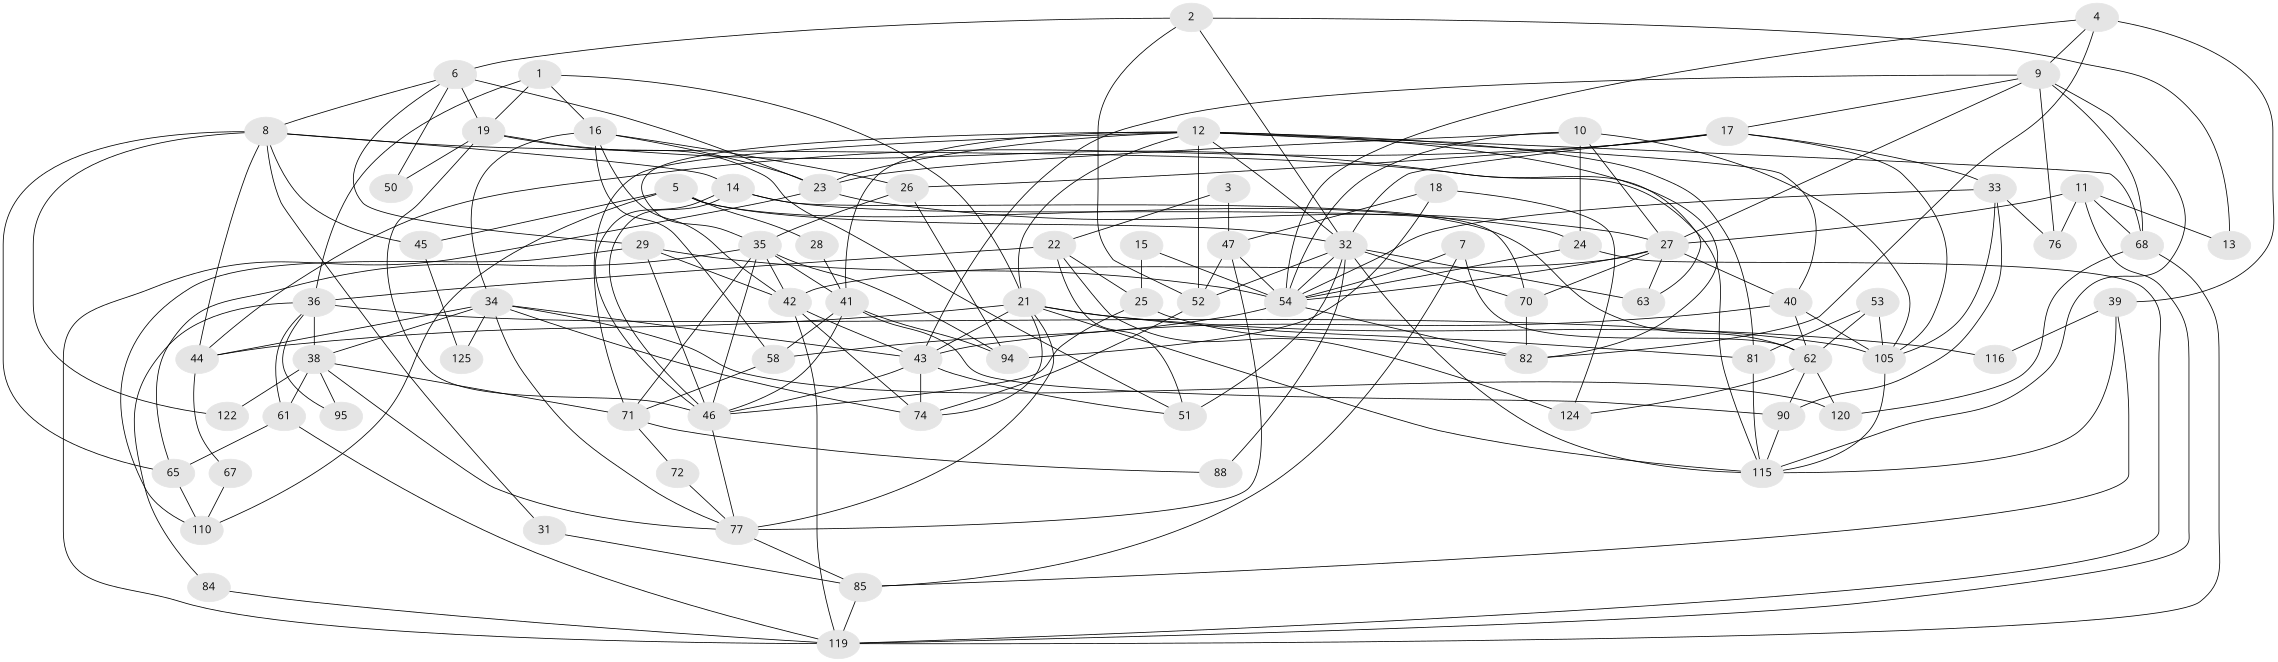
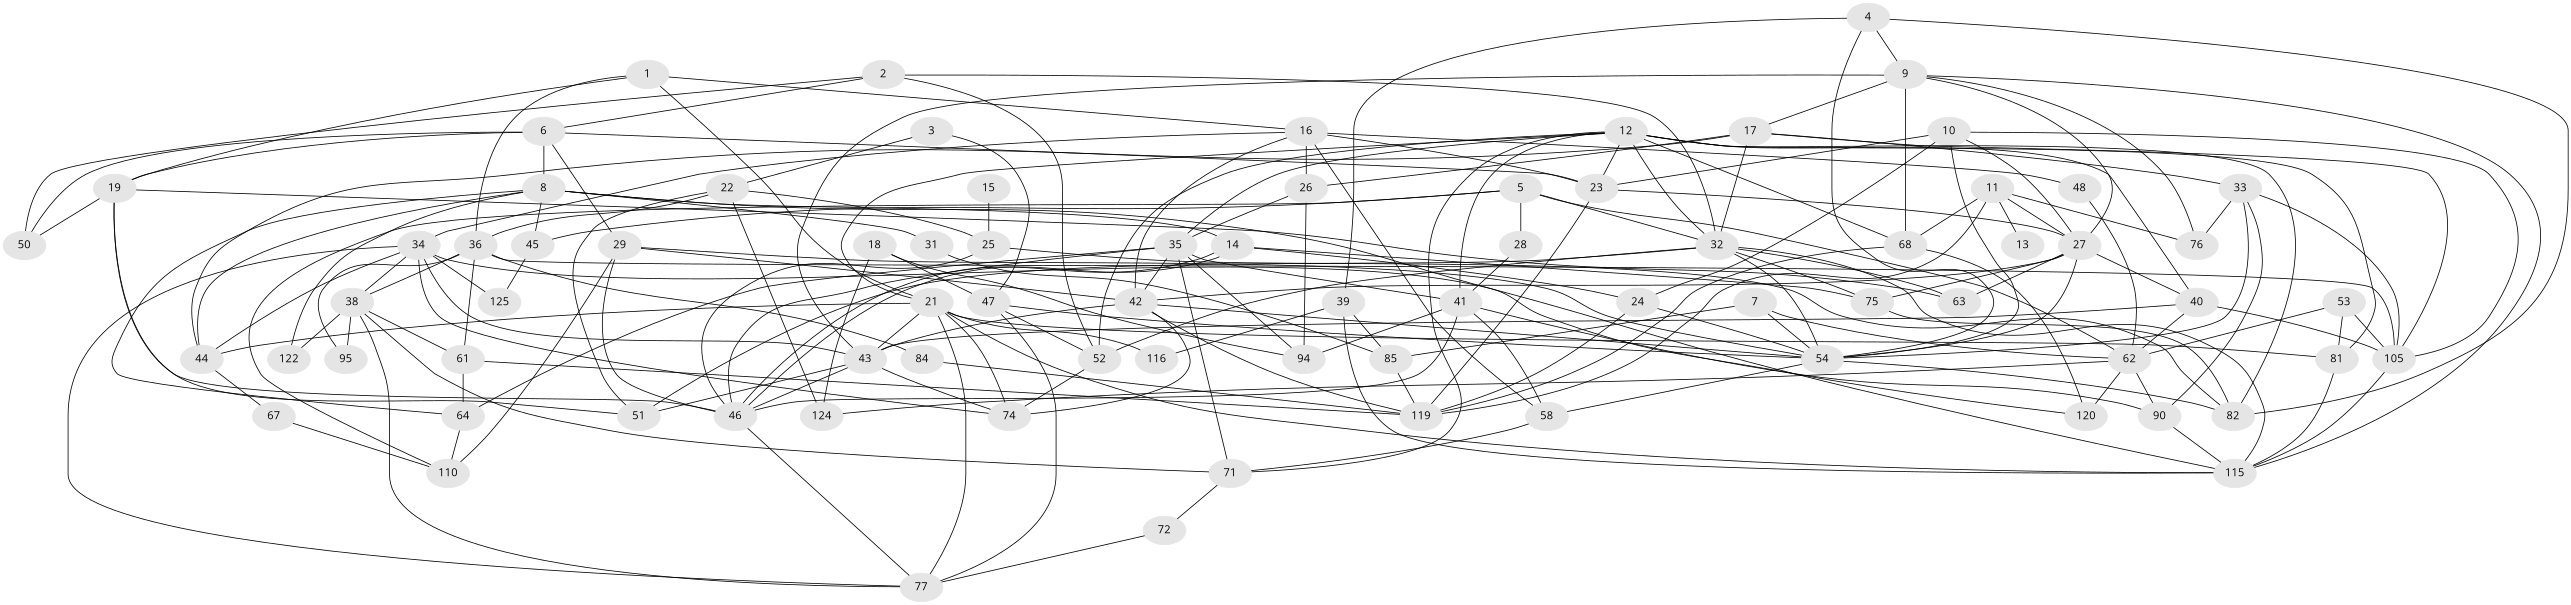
(1774, 31) -> (424, 120)
none -> (2080, 188)
(1208, 272) -> (1479, 331)
(1526, 302) -> (1872, 302)
(173, 473) -> (463, 416)
(1221, 473) -> none
(799, 559) -> none
